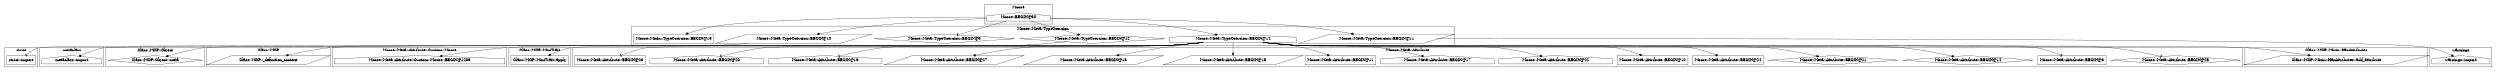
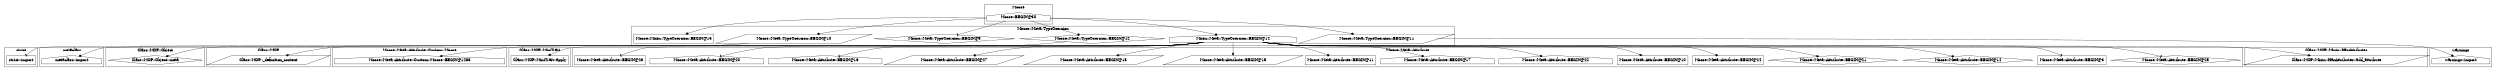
(1233, 39) -> (1233, 39)
